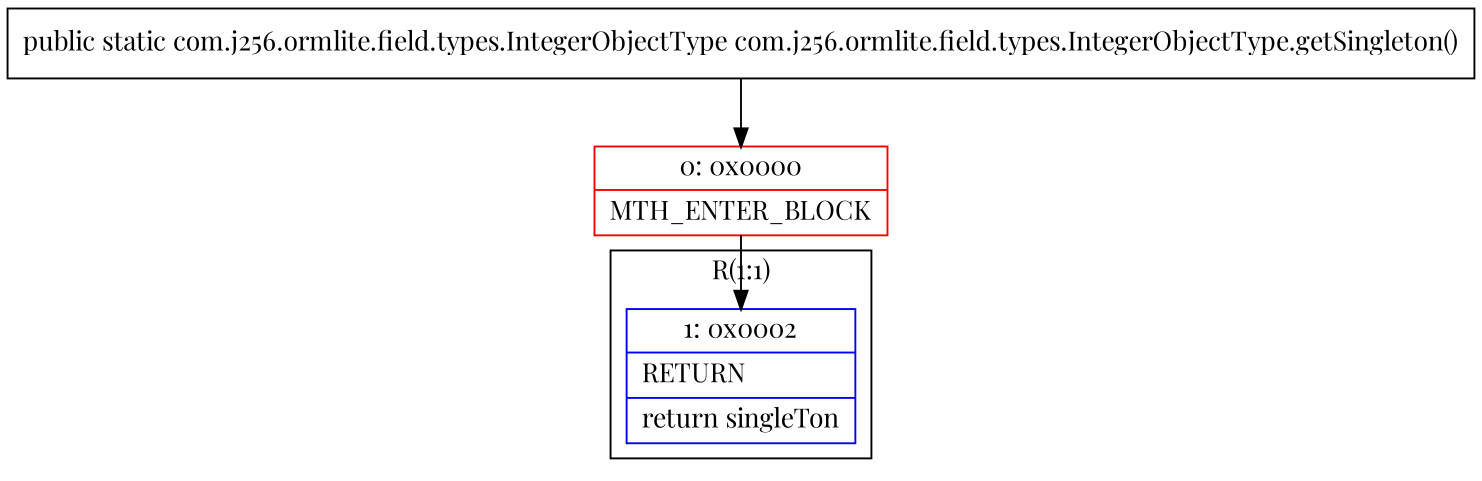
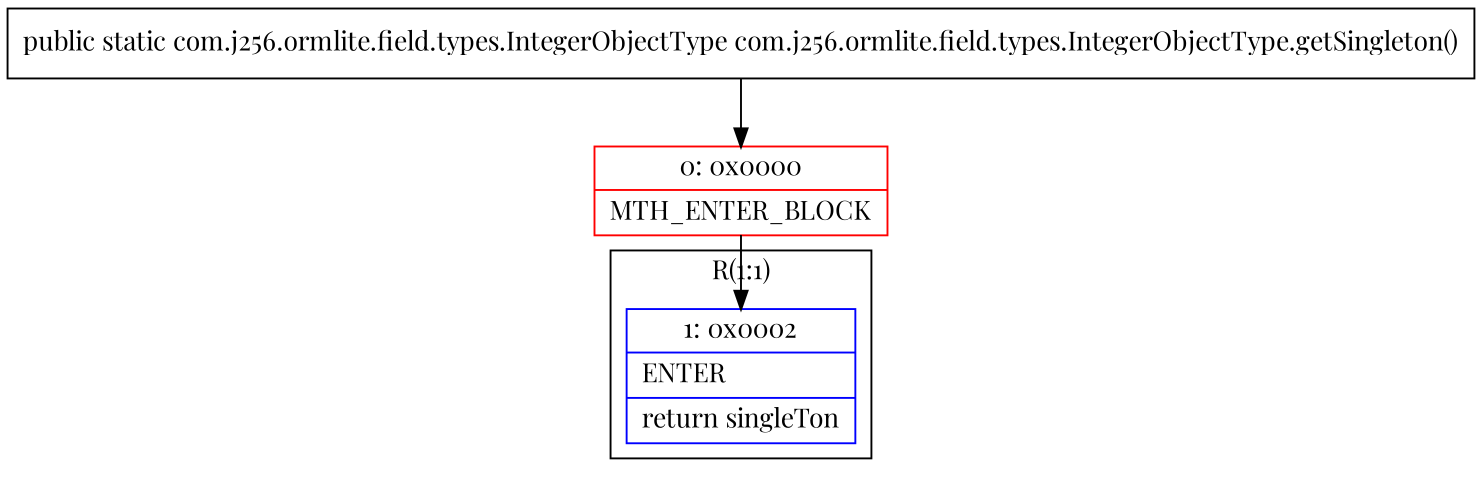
(694, 374) -> (684, 374)
